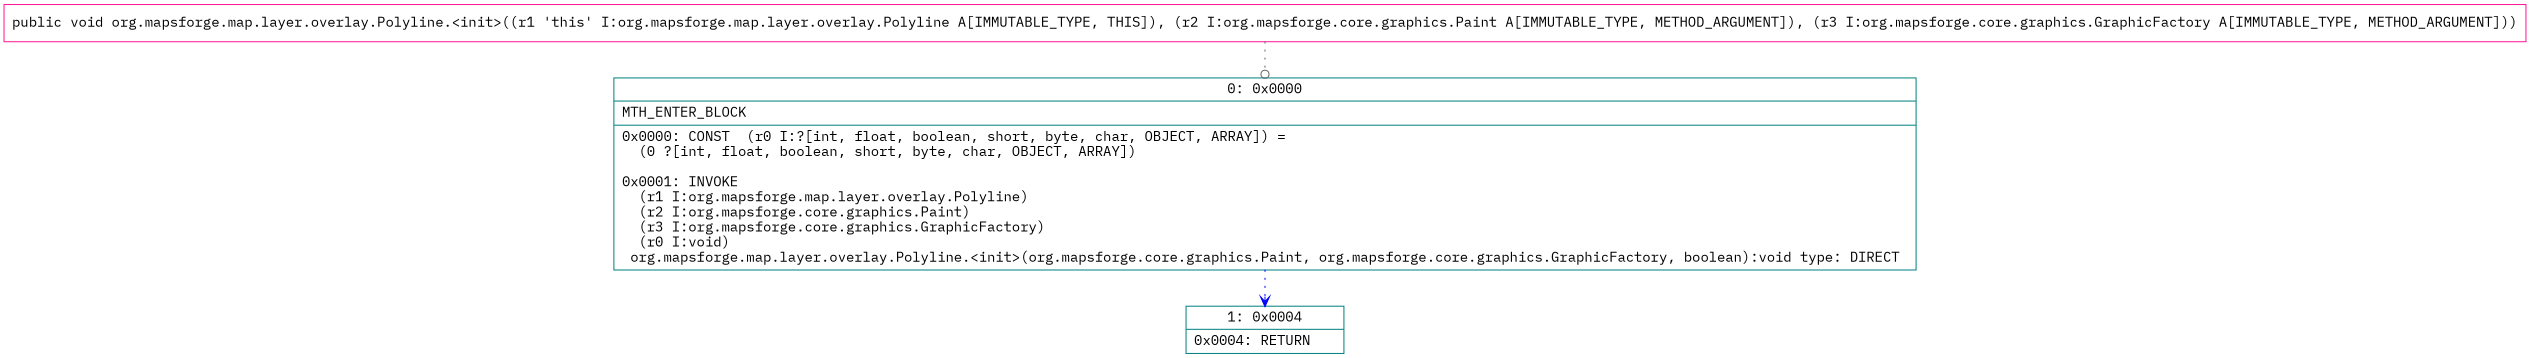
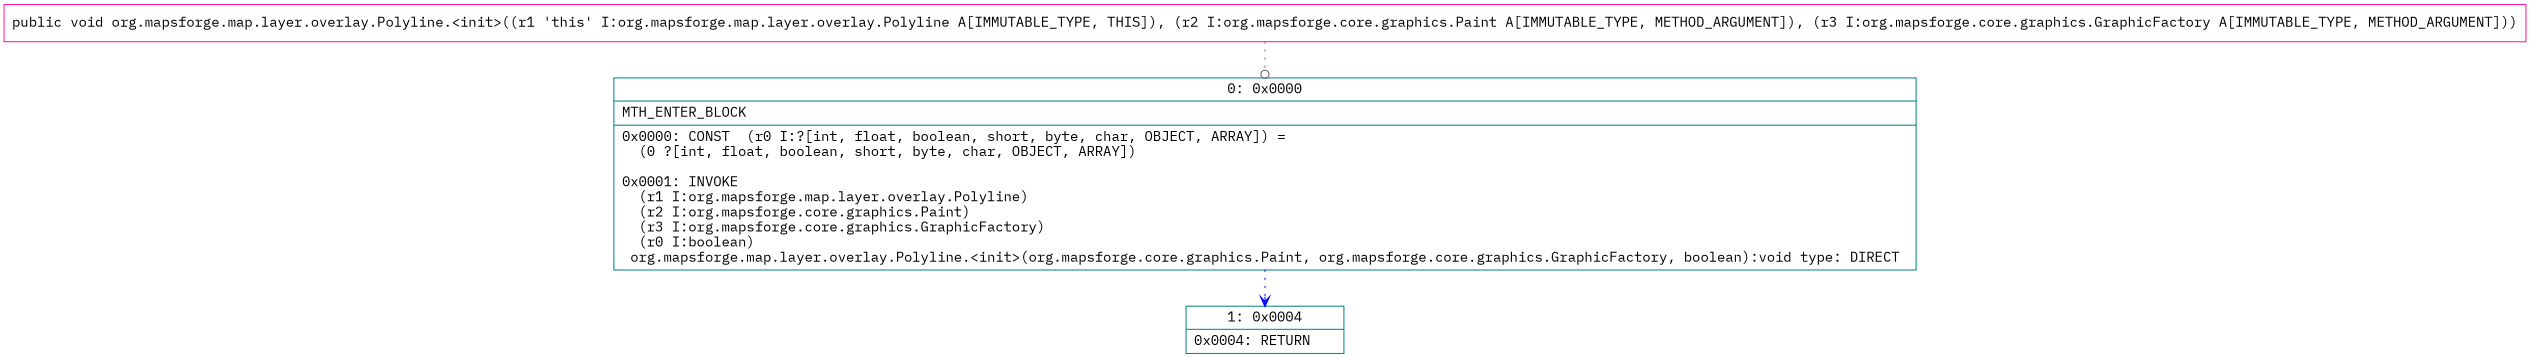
(676, 242) -> (689, 242)
